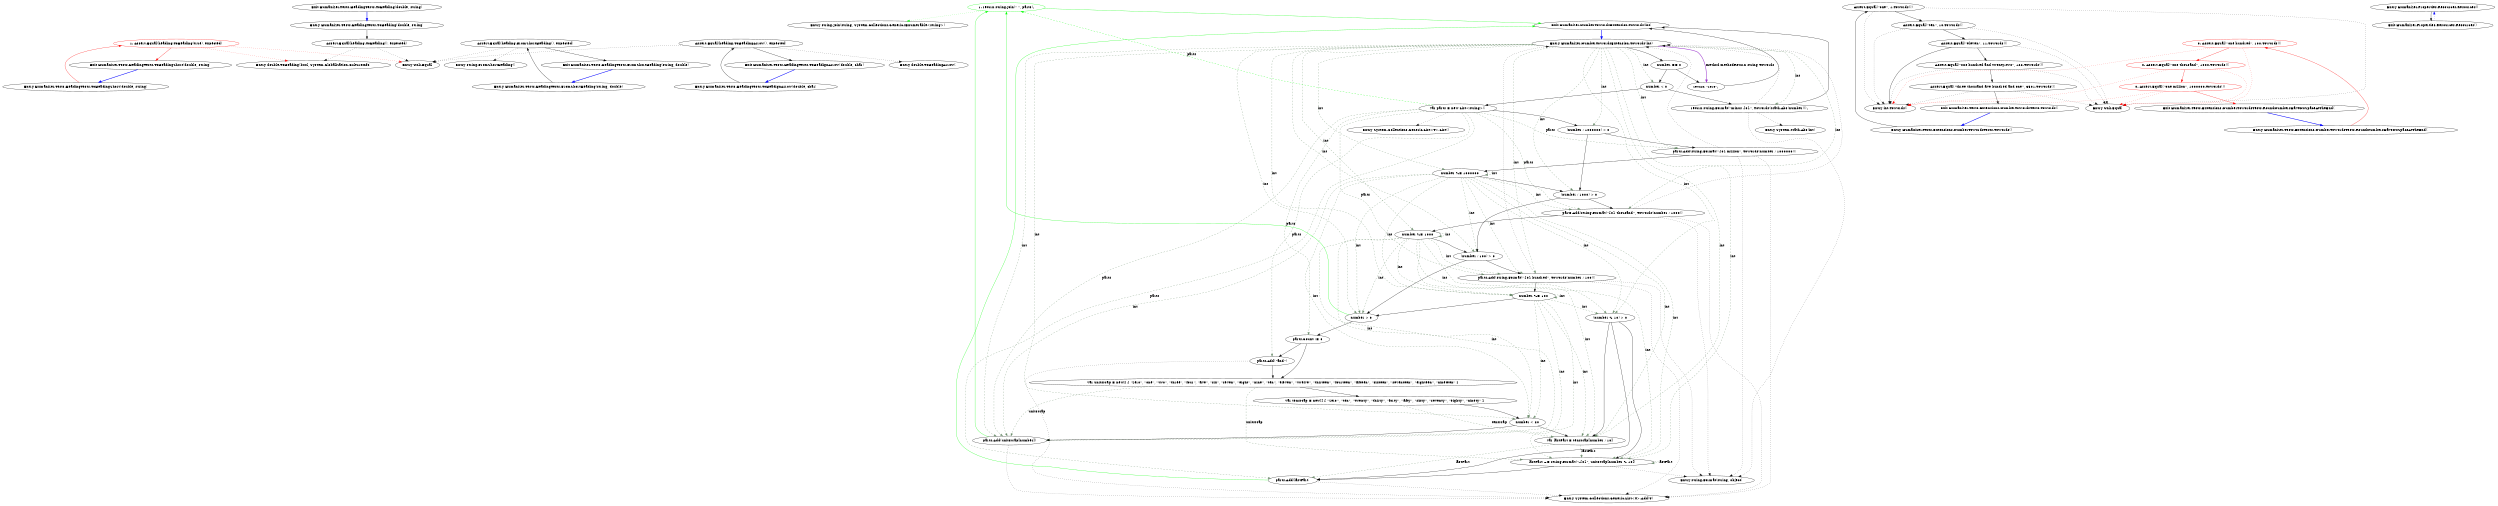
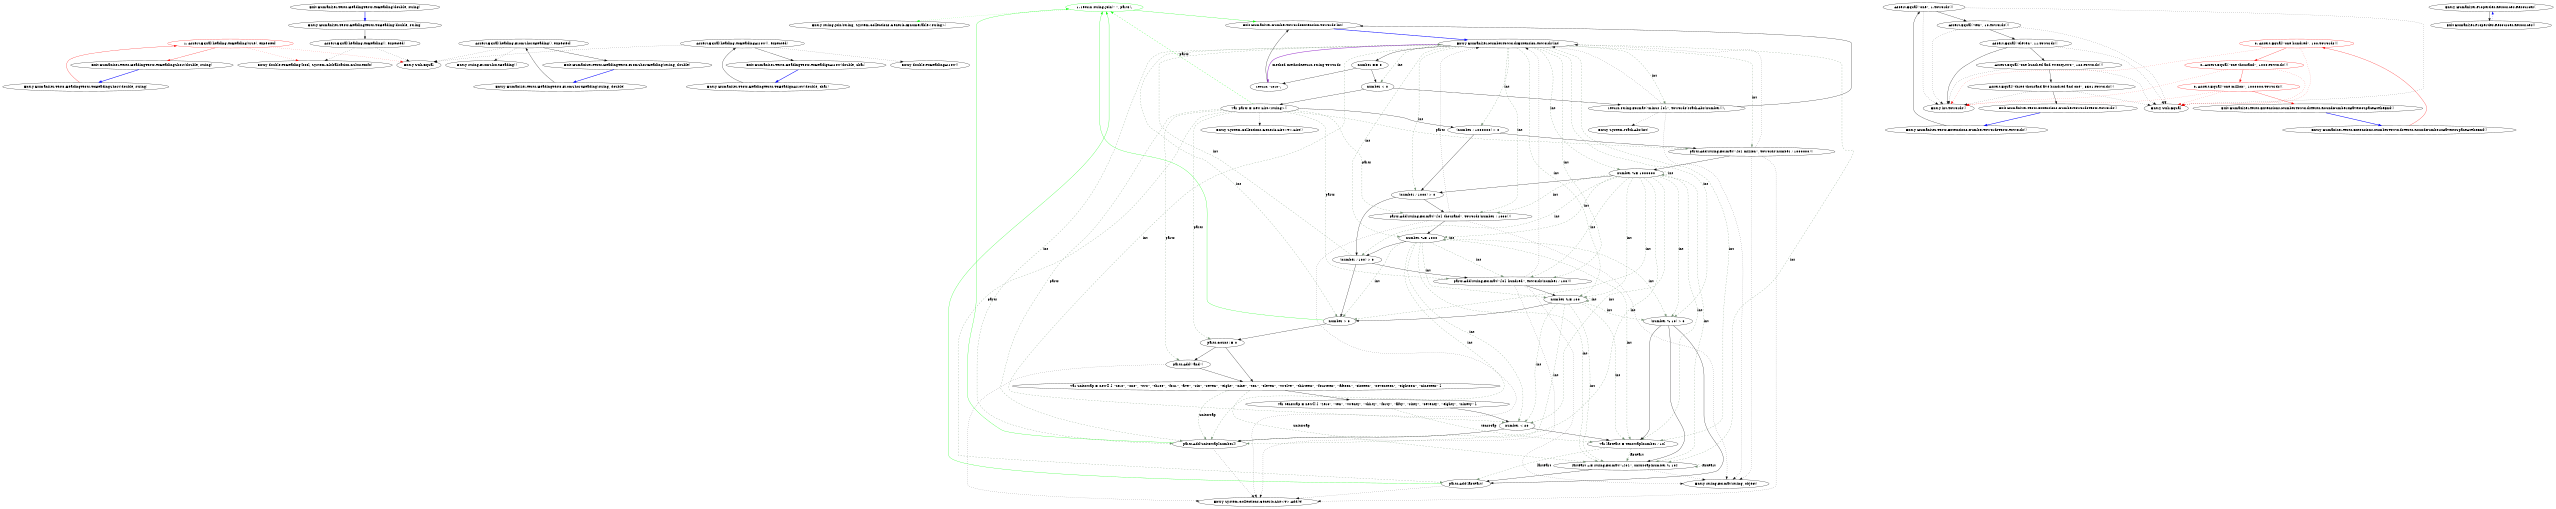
(1293, 69) -> (1159, 71)
(1016, 156) -> (949, 450)
none -> (1542, 228)
